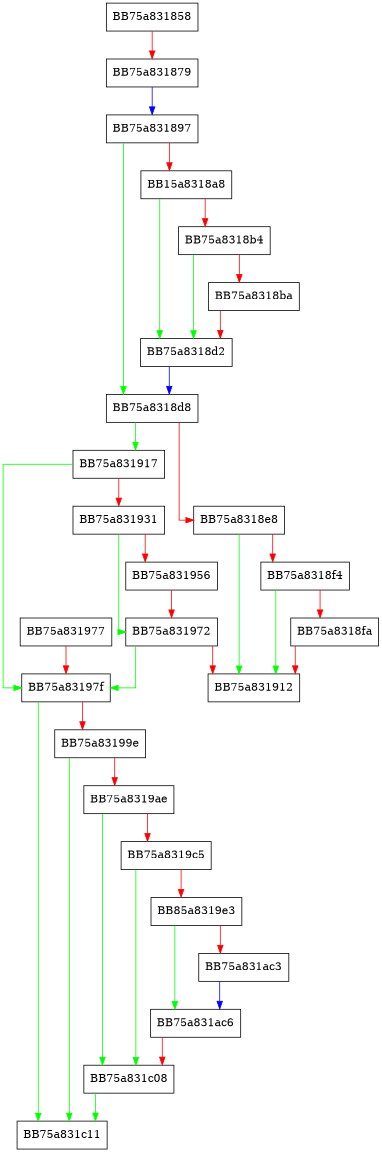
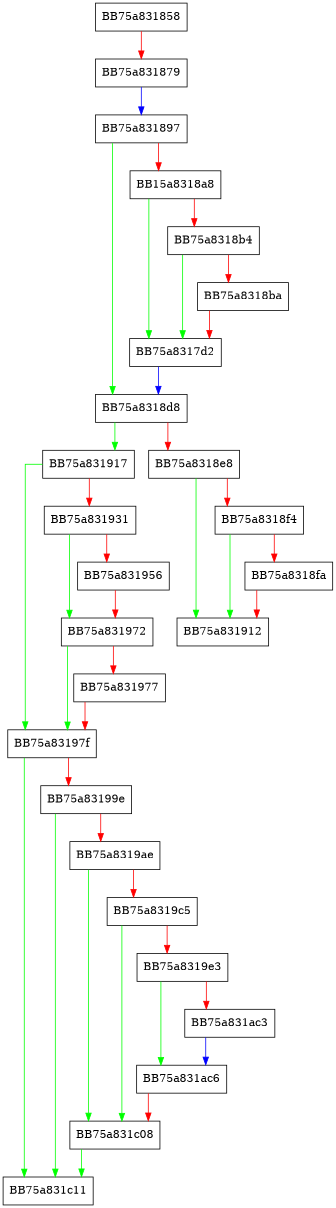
(186, 352) -> (175, 352)
(213, 656) -> (113, 656)
(196, 911) -> (182, 967)
